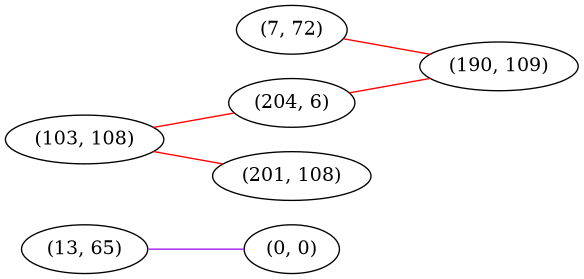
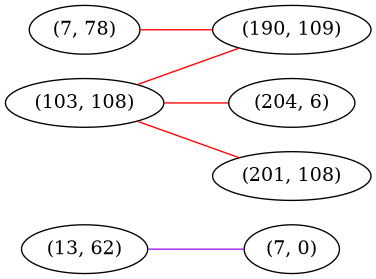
(292, 30) -> (85, 30)
(390, 86) -> (188, 66)
(85, 249) -> (85, 249)
(292, 249) -> (292, 249)
